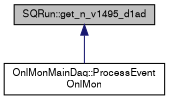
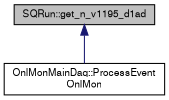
(84, 15) -> (84, 15)
